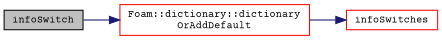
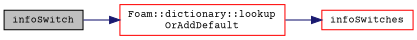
(215, 20) -> (202, 20)
